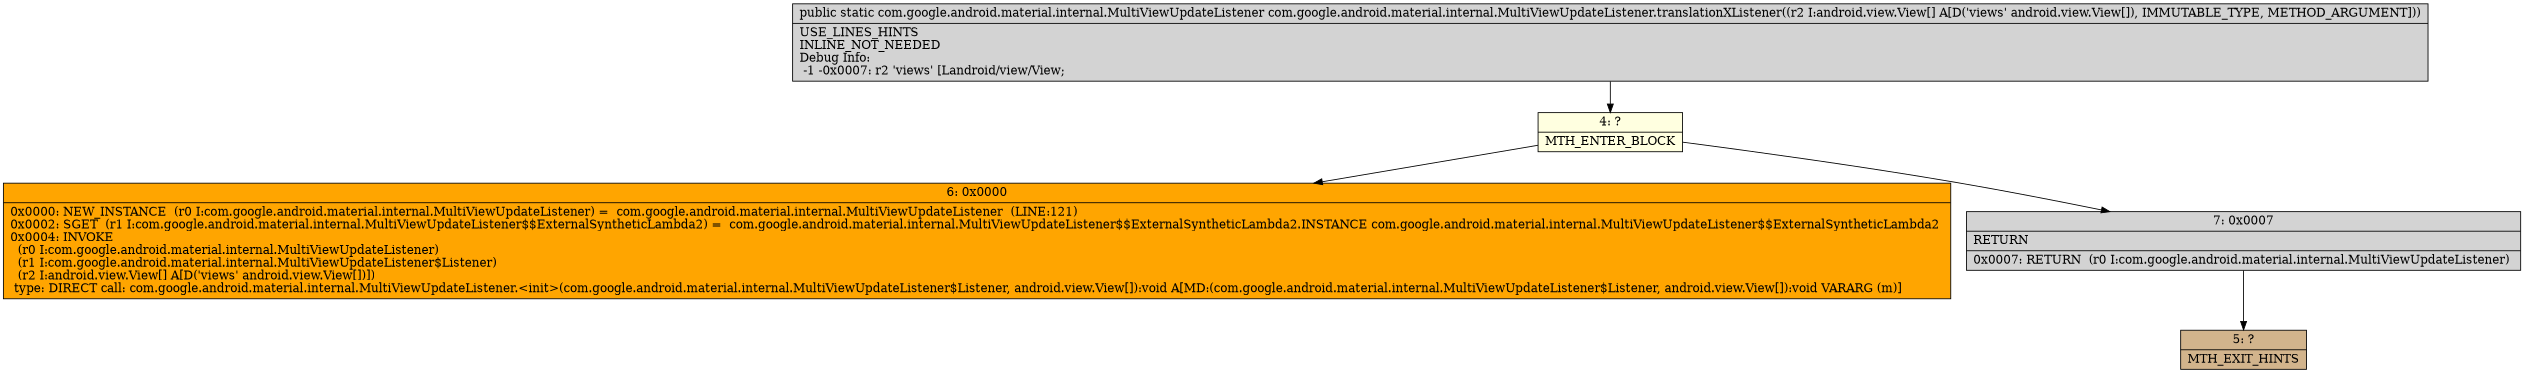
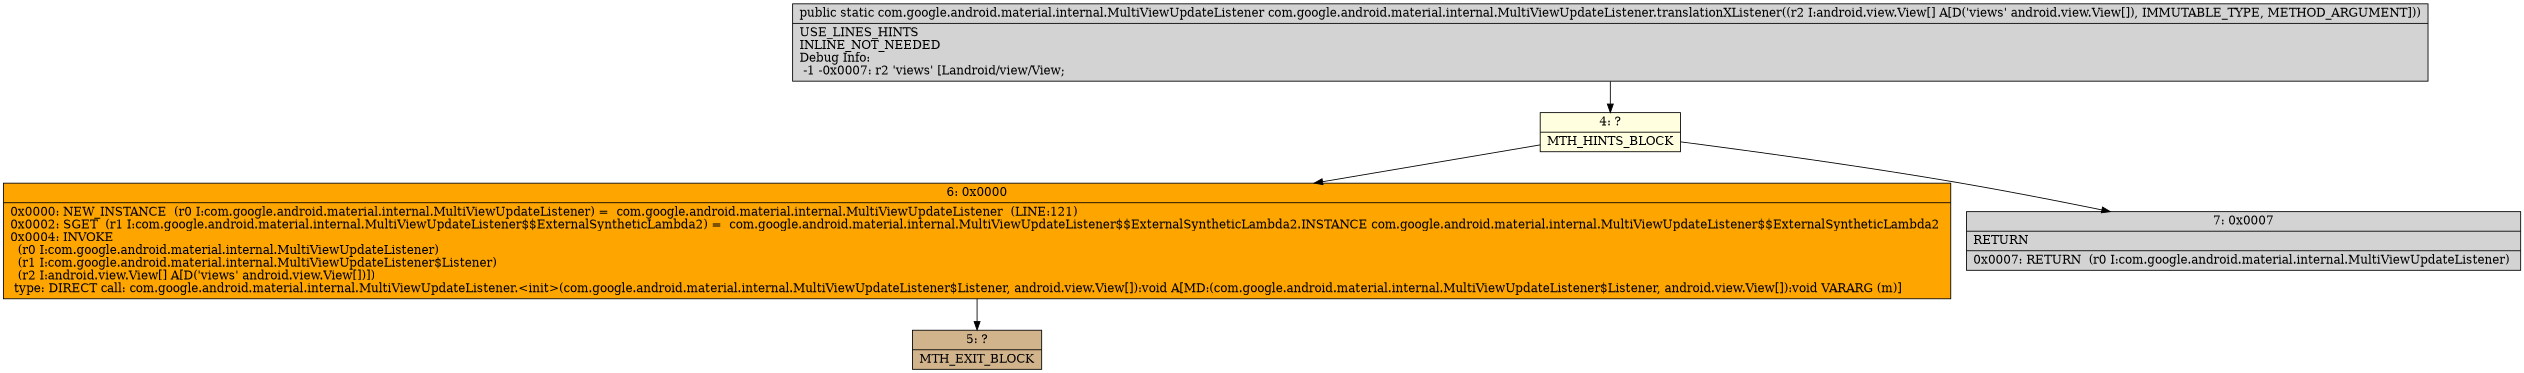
(1610, 142) -> (1610, 142)
(2244, 296) -> (977, 310)
(2244, 359) -> (977, 359)
